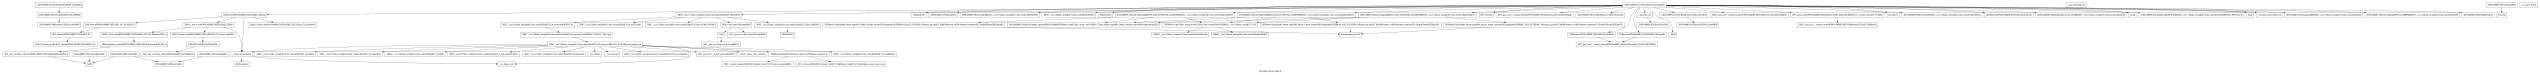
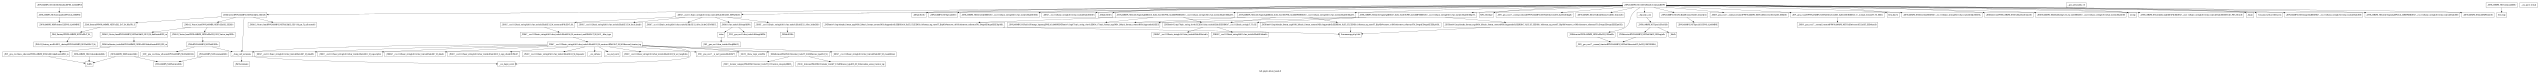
(1634, 19) -> (1648, 29)
(1662, 19) -> (1663, 30)
(238, 34) -> (222, 49)
